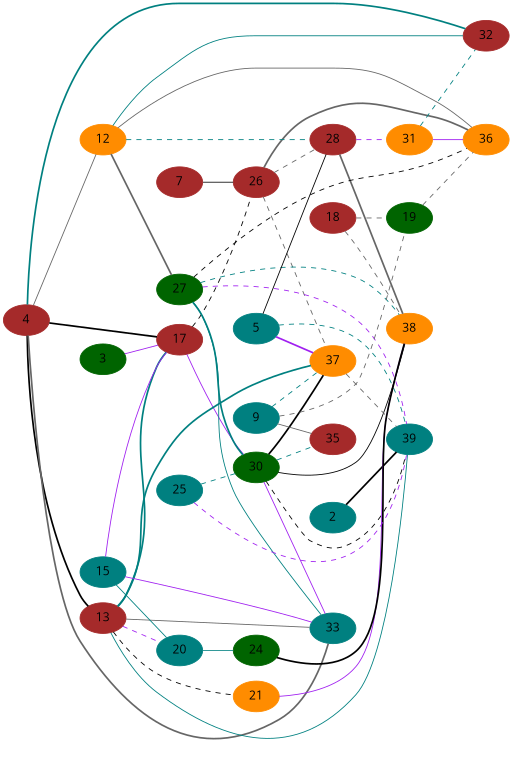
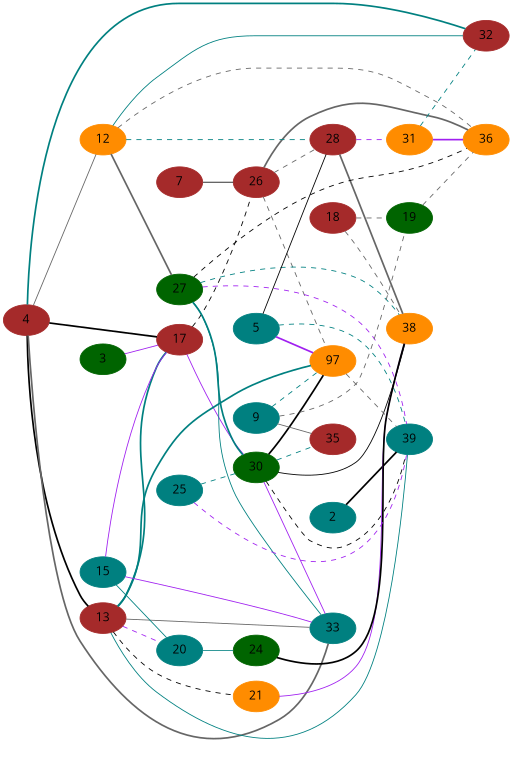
(295, 68) -> (295, 68)
(448, 140) -> (448, 140)
(333, 361) -> (333, 361)
